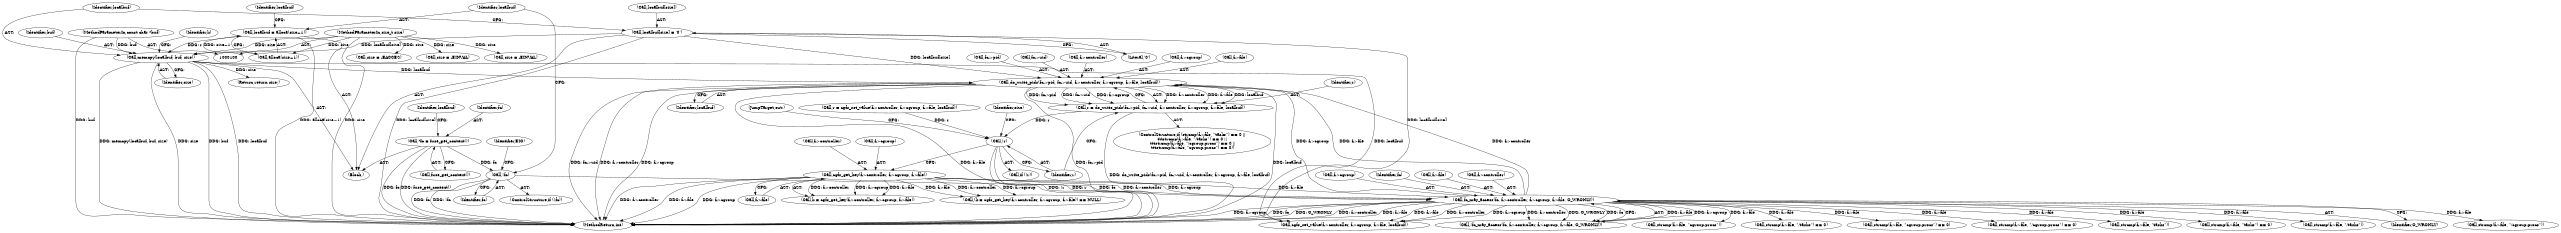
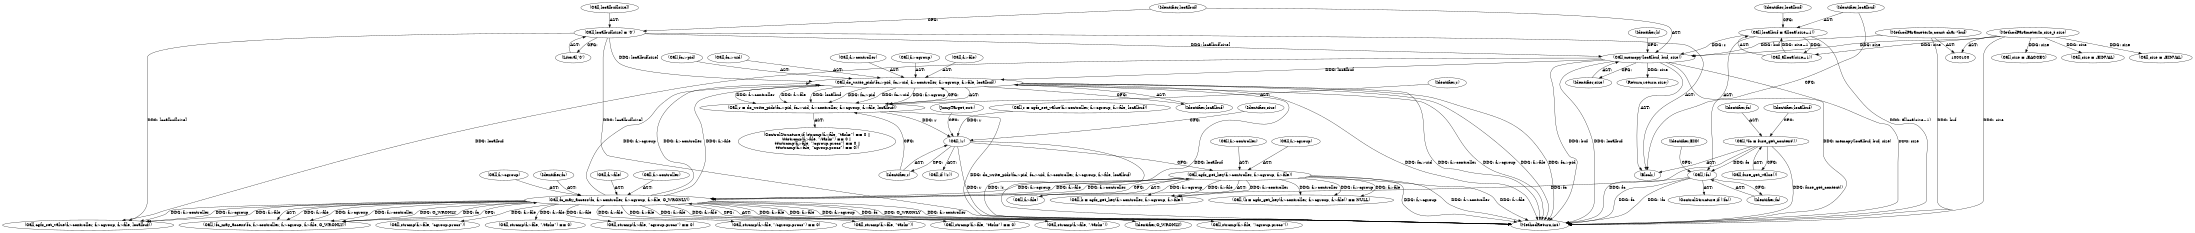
(40, 33) -> none
(239, 45) -> (1817, 45)
(445, 175) -> (1755, 175)
